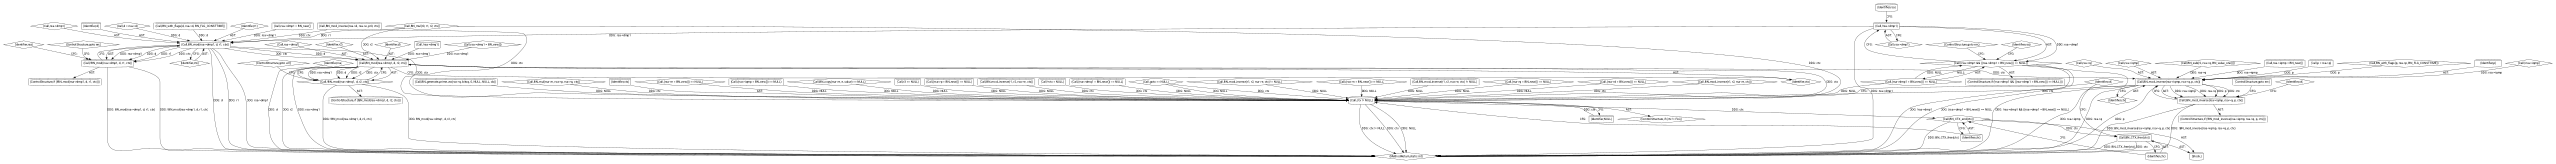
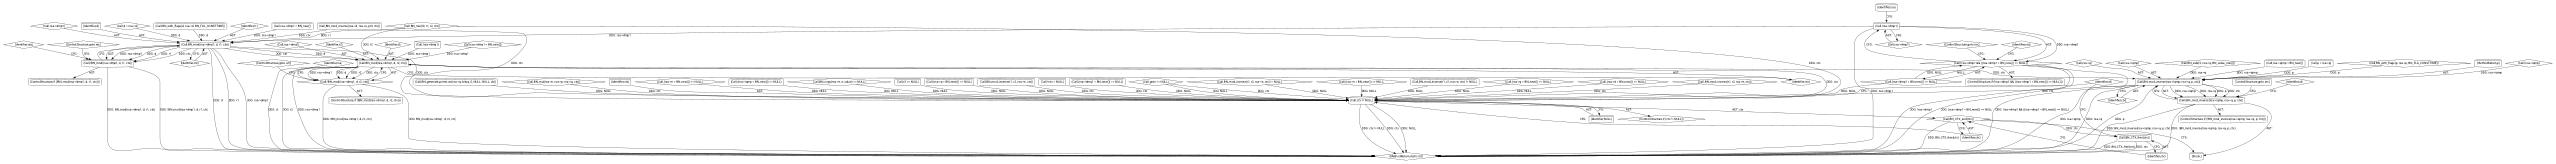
(2488, 63) -> (2488, 63)
(1590, 110) -> (1590, 110)
(1738, 110) -> (1738, 110)
(1662, 119) -> (1662, 119)
(2185, 138) -> (2185, 138)
(2170, 145) -> (2257, 136)
